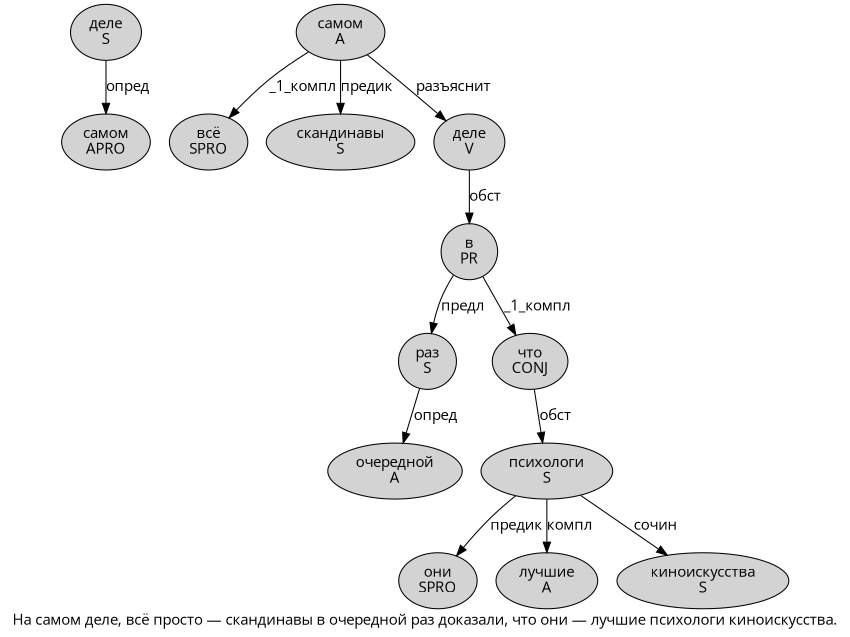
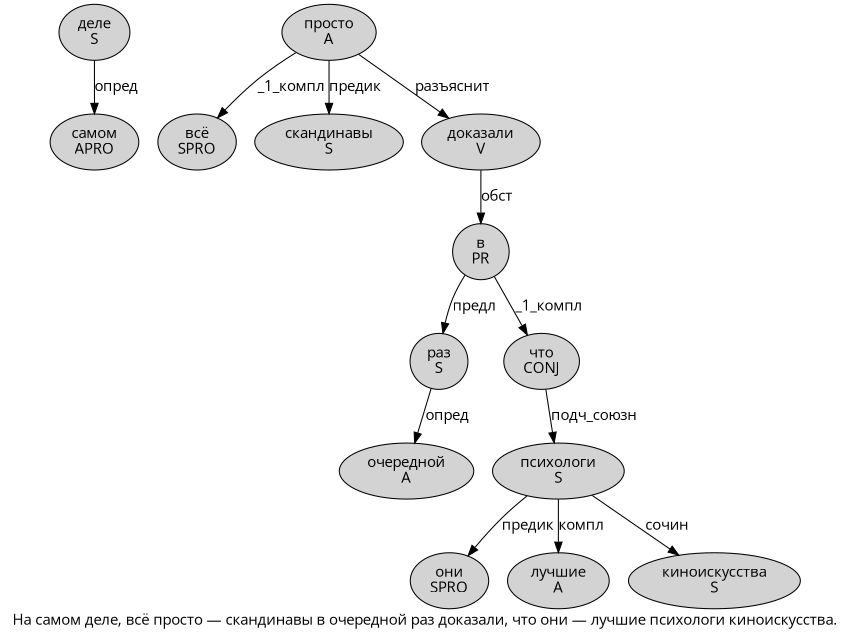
(341, 32) -> (329, 32)
(469, 142) -> (481, 142)
(556, 416) -> (594, 416)
